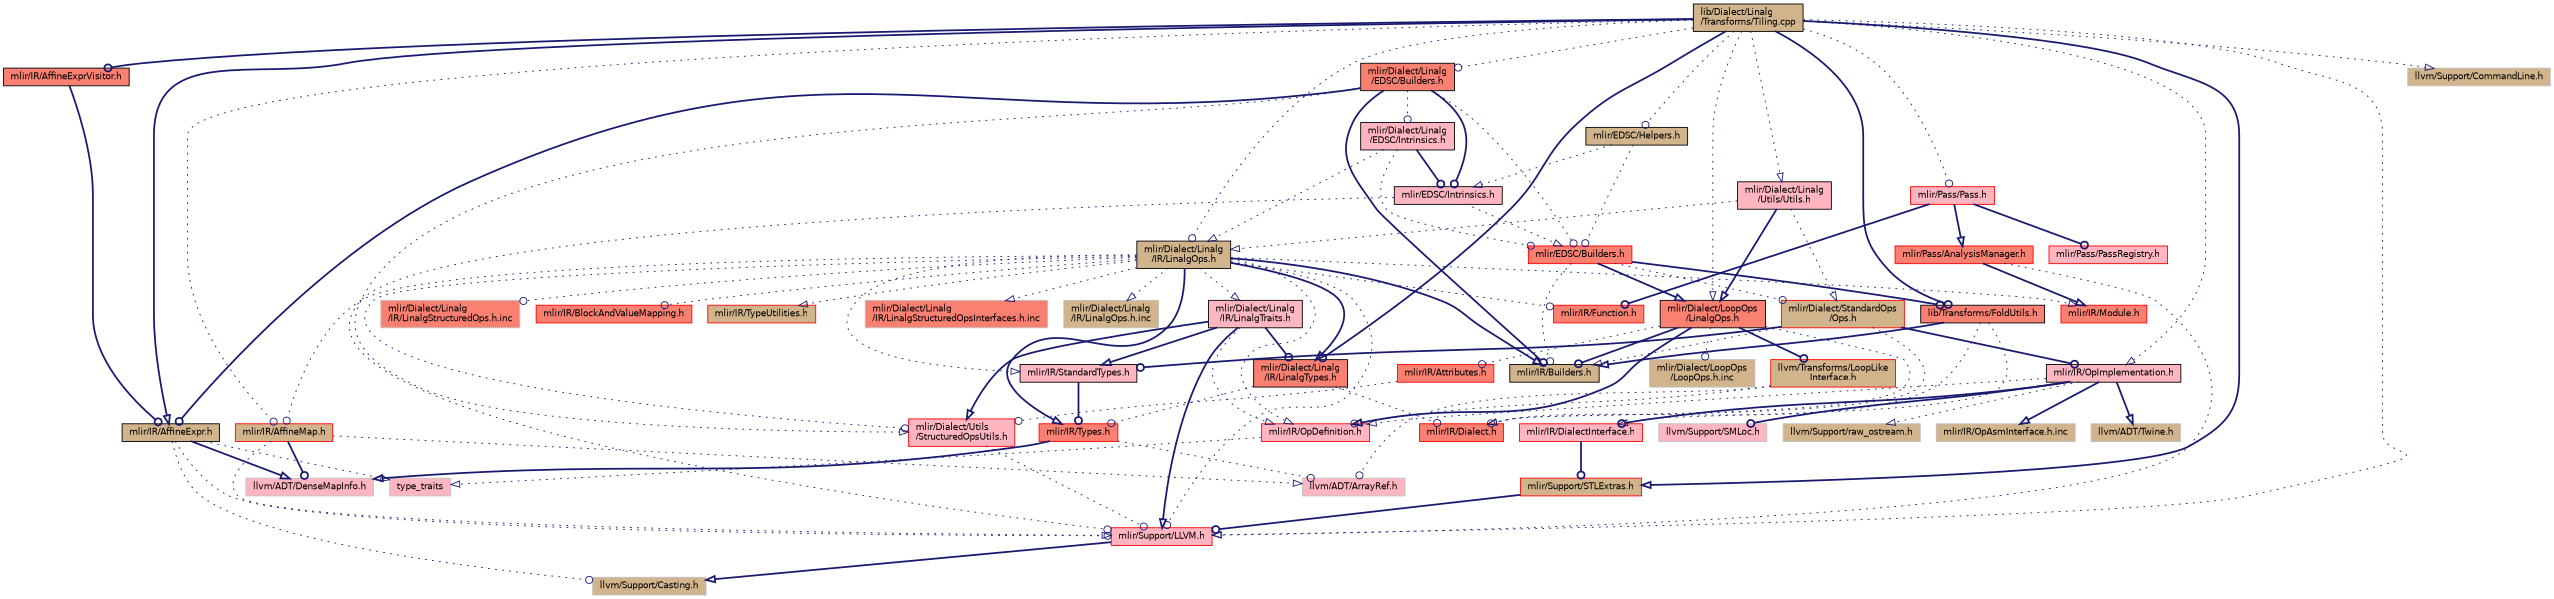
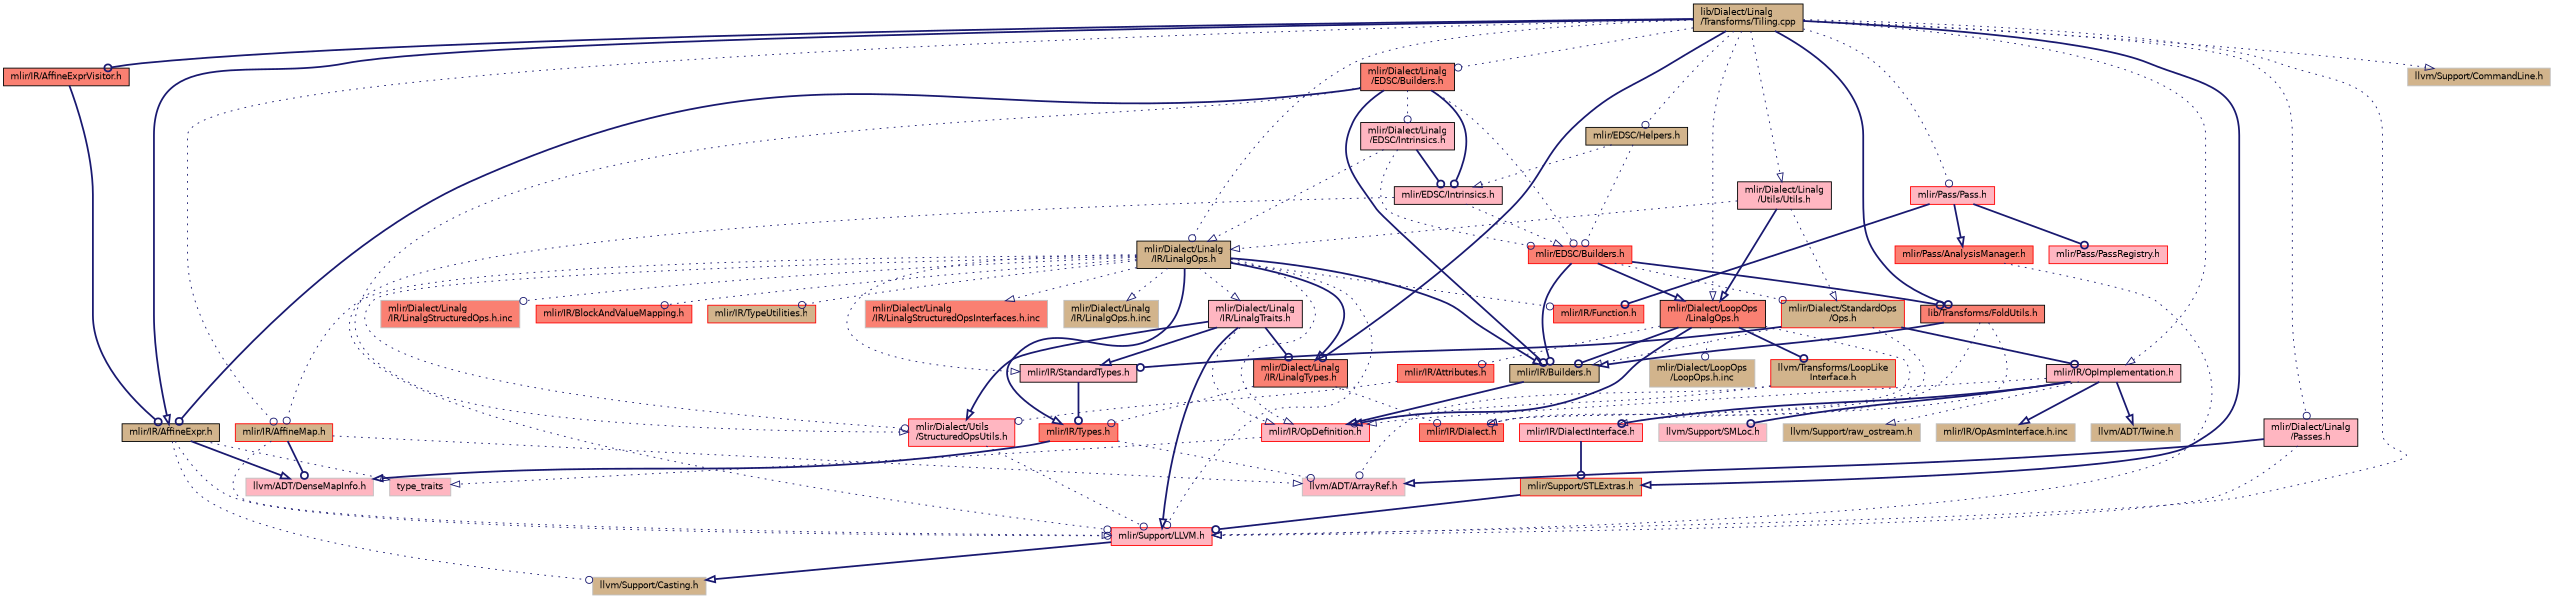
(971, 280) -> (971, 280)
(1543, 312) -> (1543, 312)
(2104, 314) -> none
none -> (1440, 402)
none -> (2311, 433)
